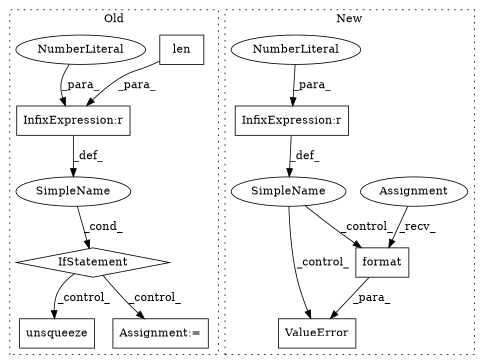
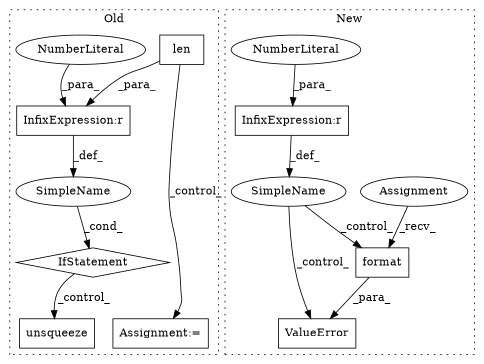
(120, 295) -> (169, 189)
